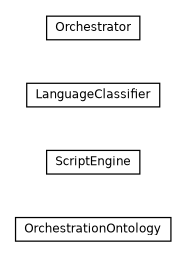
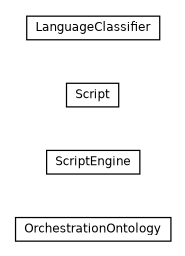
(93, 27) -> none
none -> (93, 94)
